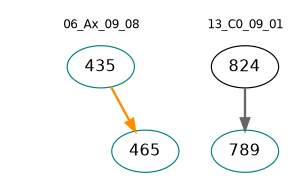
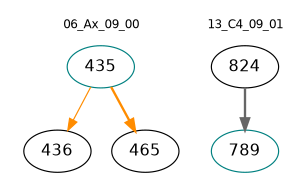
(101, 25) -> (101, 25)
(246, 25) -> (246, 25)
none -> (57, 151)
(145, 151) -> (145, 151)
